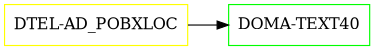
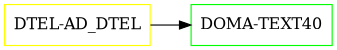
(96, 25) -> (77, 25)
